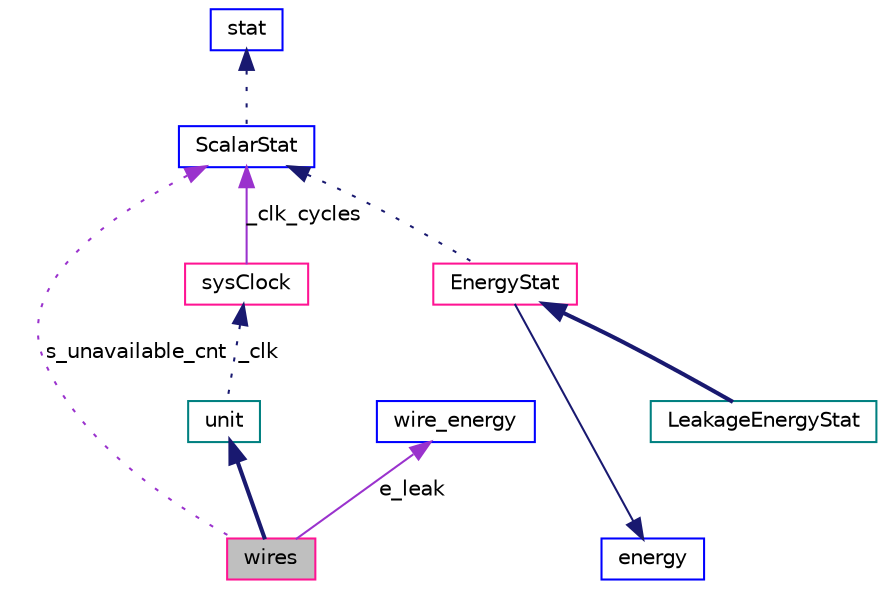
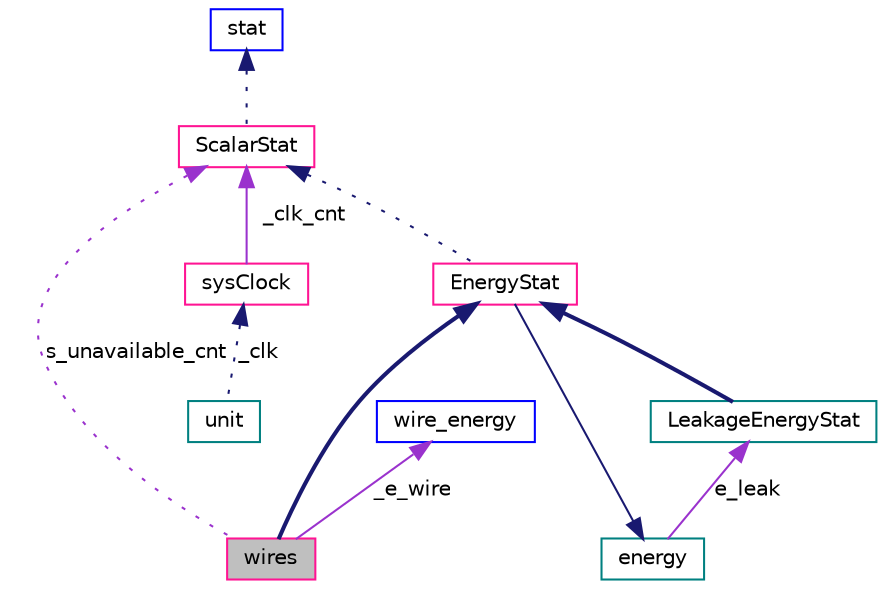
(247, 147) -> (247, 147)
(304, 215) -> (304, 215)
(413, 490) -> (413, 490)
none -> (701, 499)
(251, 500) -> (350, 412)
(653, 559) -> (653, 559)
